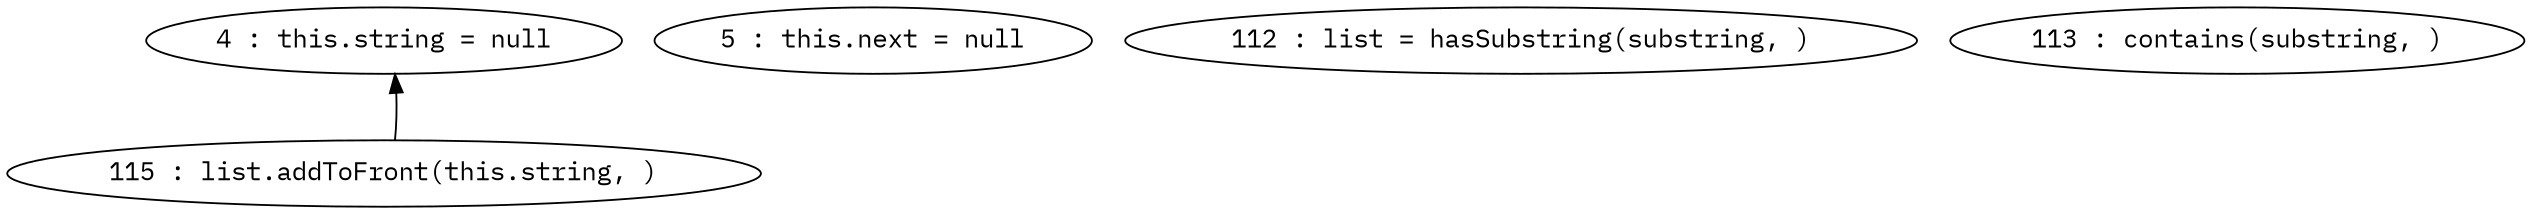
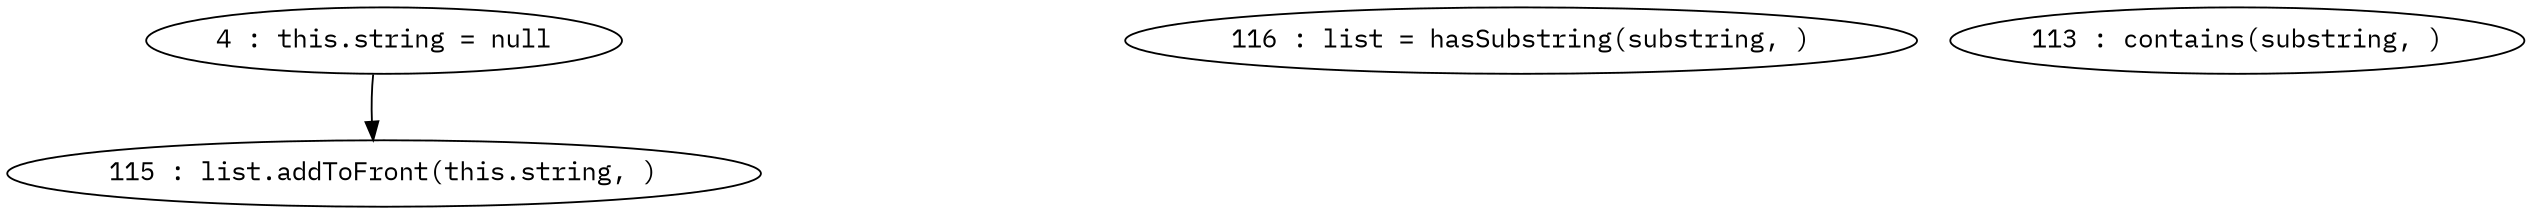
(873, 41) -> none
(1521, 41) -> (1521, 41)
(396, 117) -> (372, 98)
